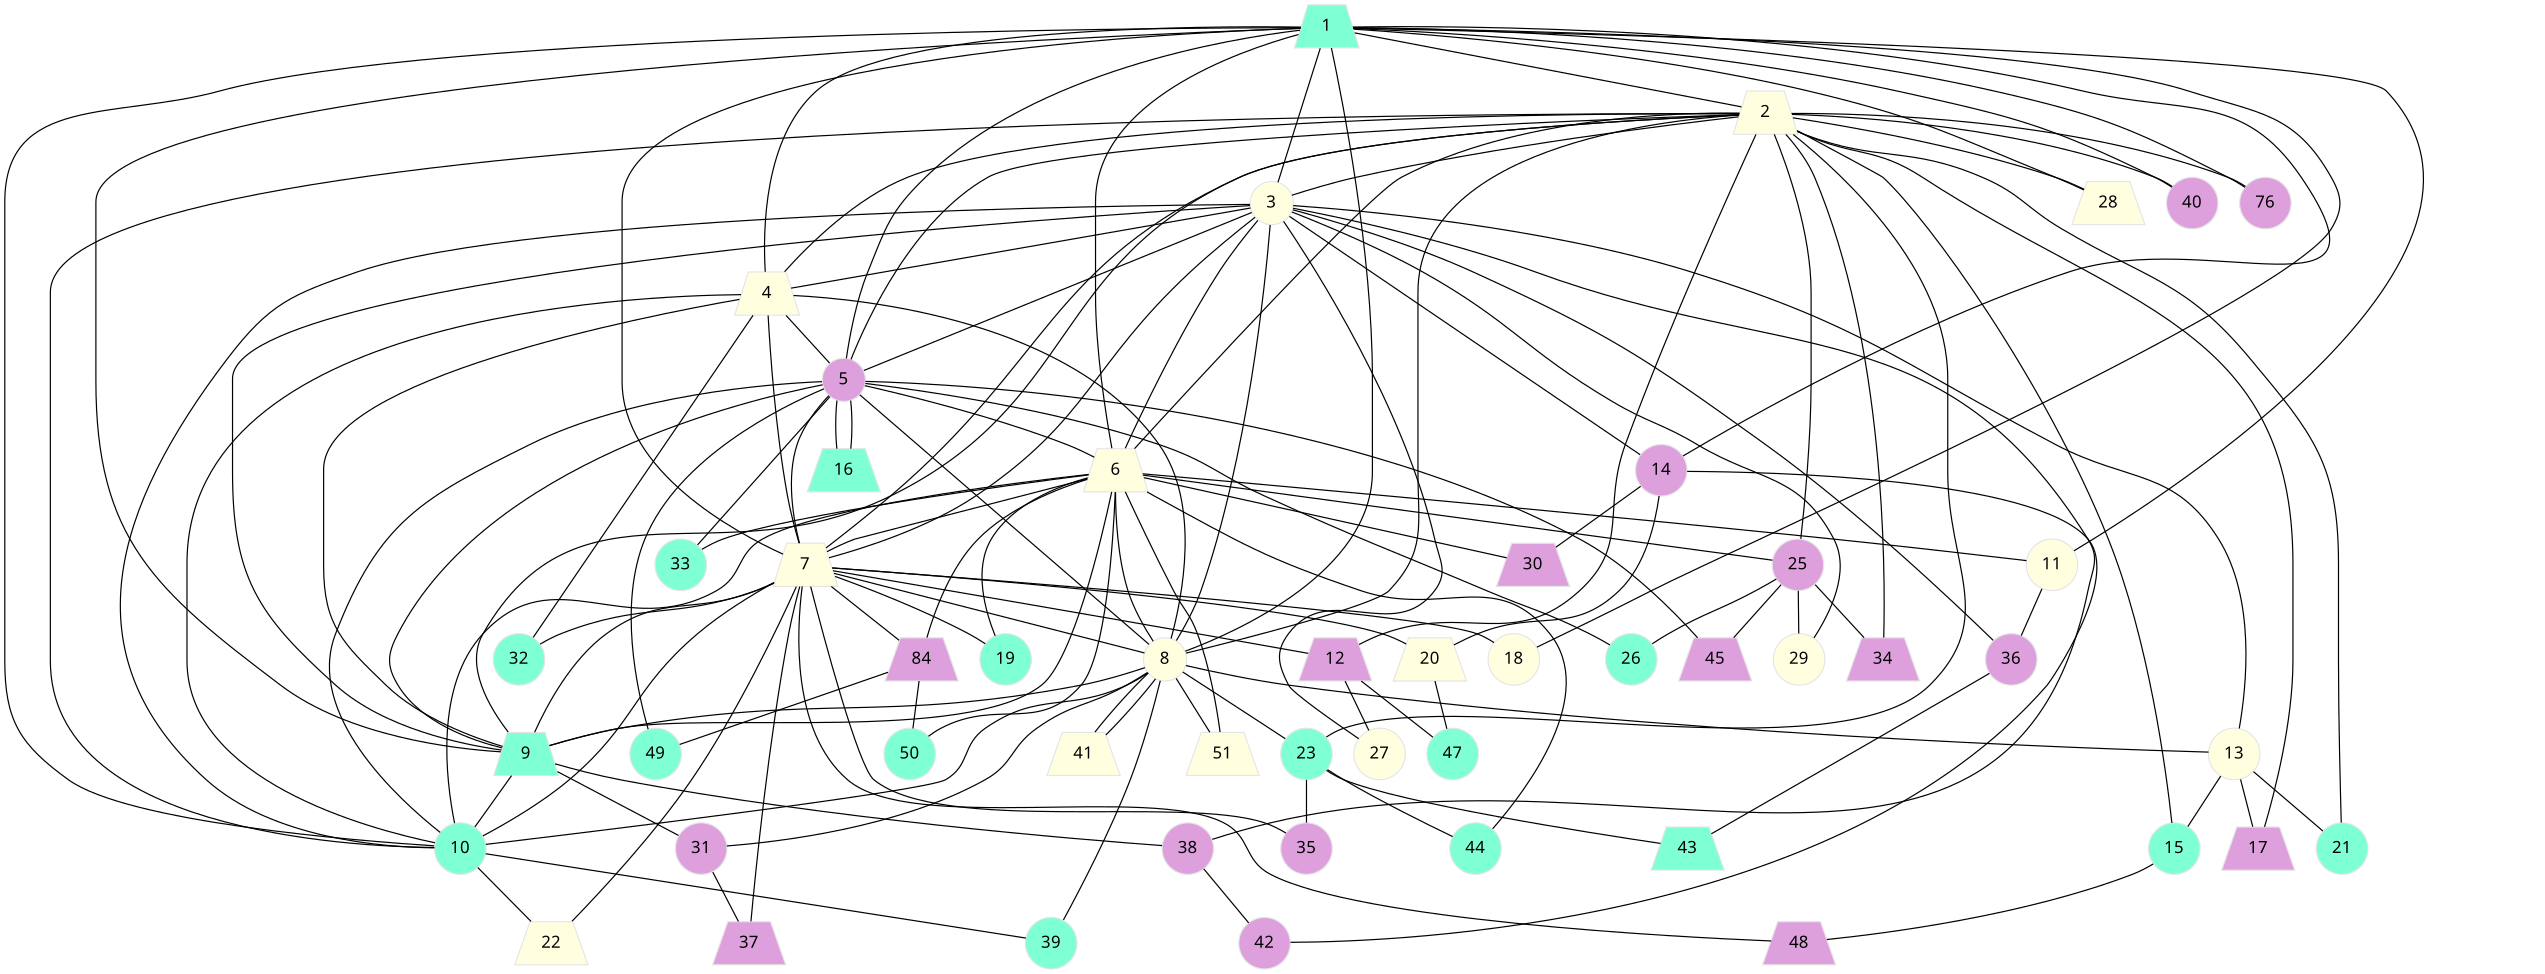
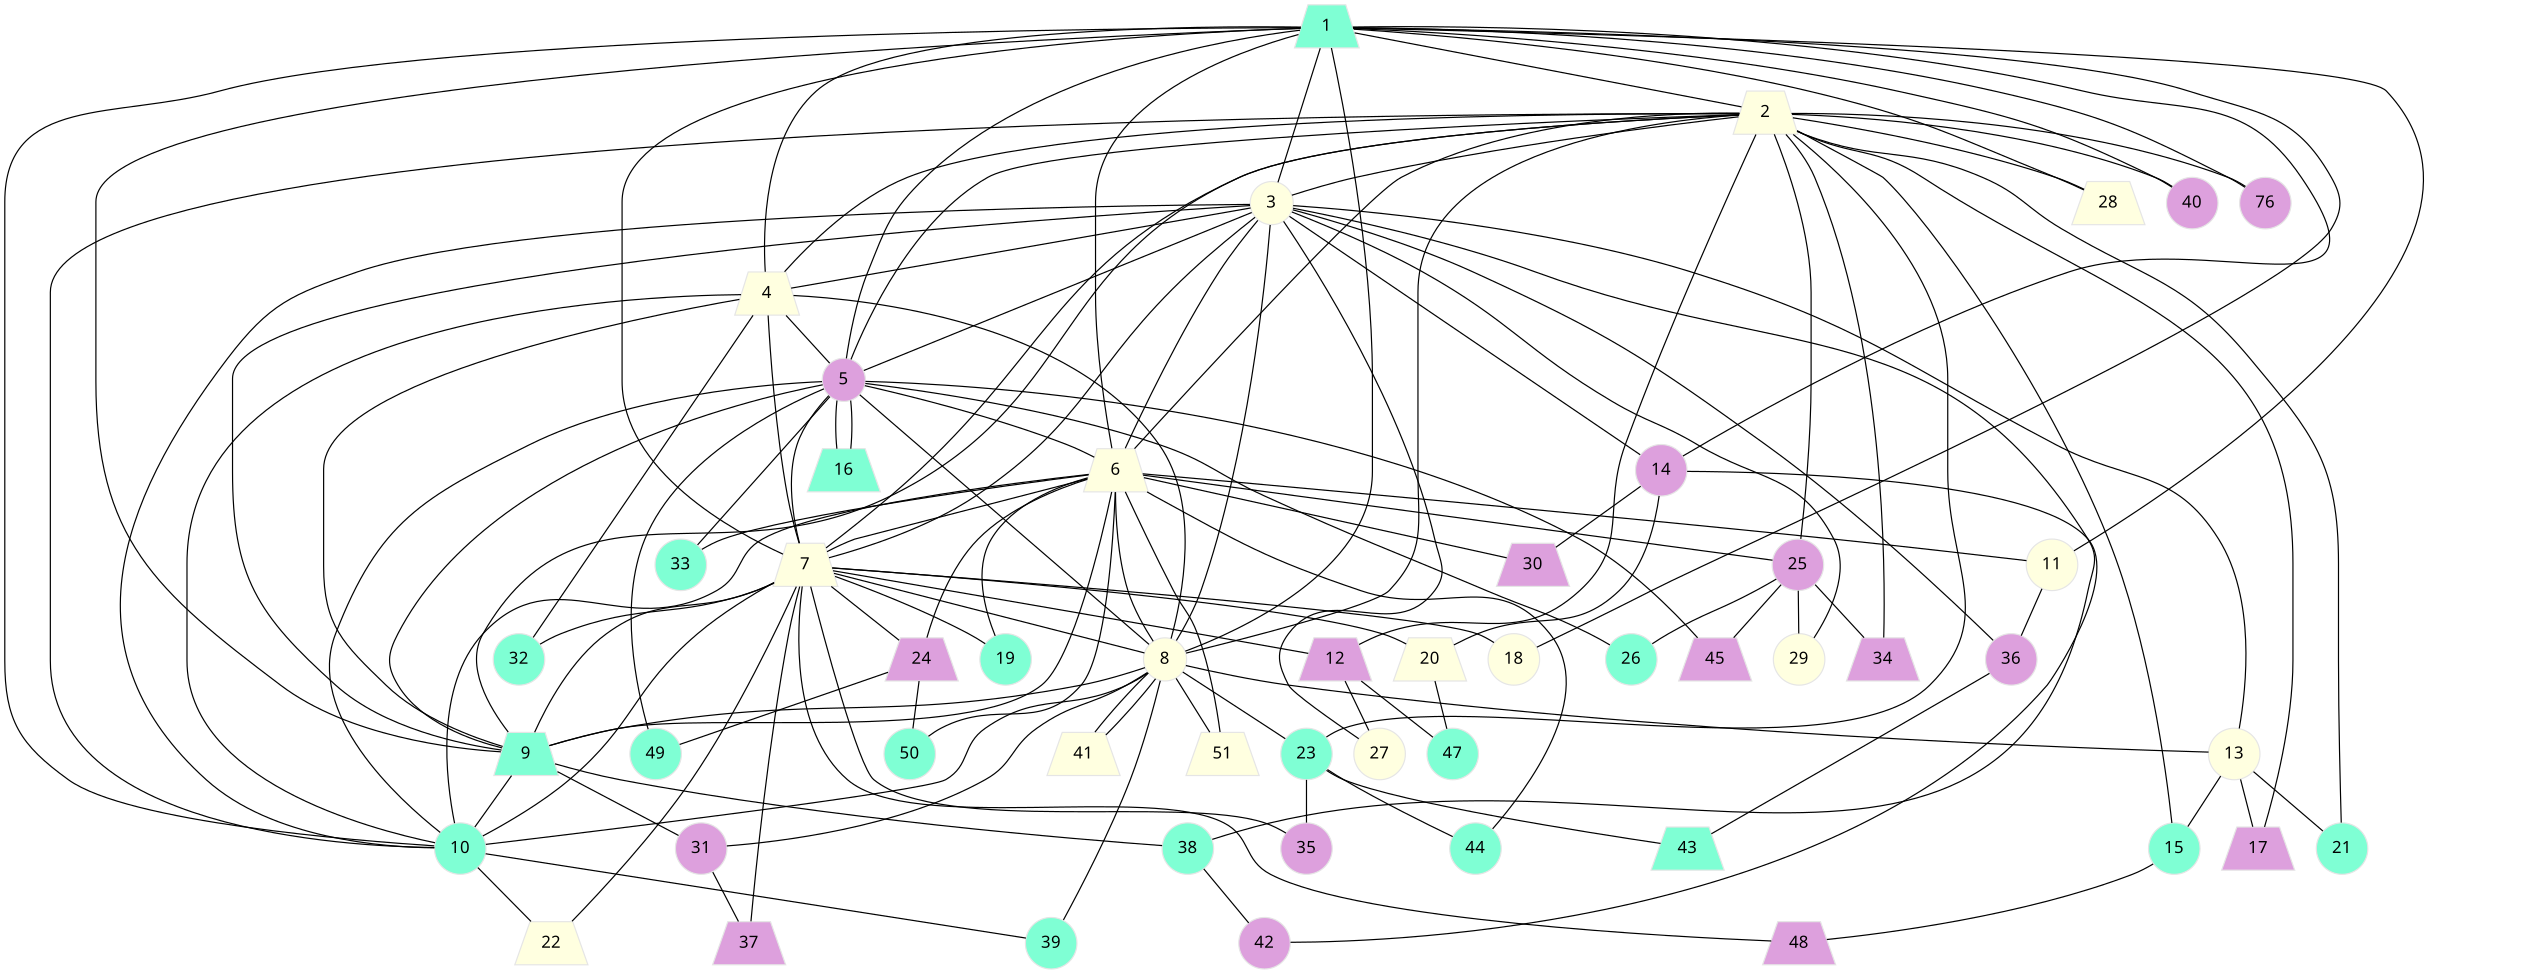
(922, 659) -> (922, 659)
(1188, 849) -> (1188, 849)
